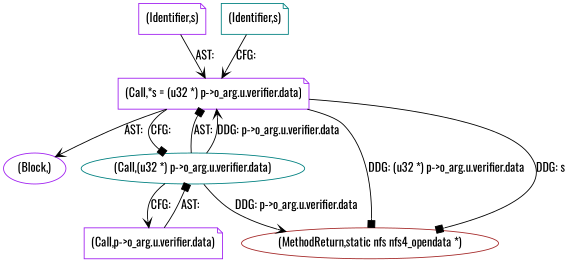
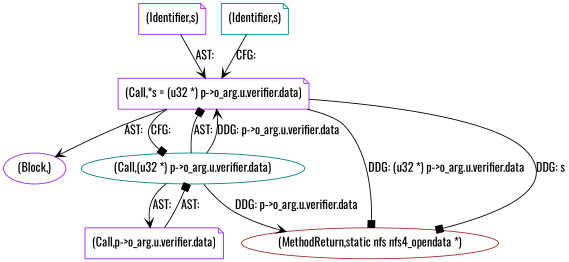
(162, 206) -> (163, 206)
